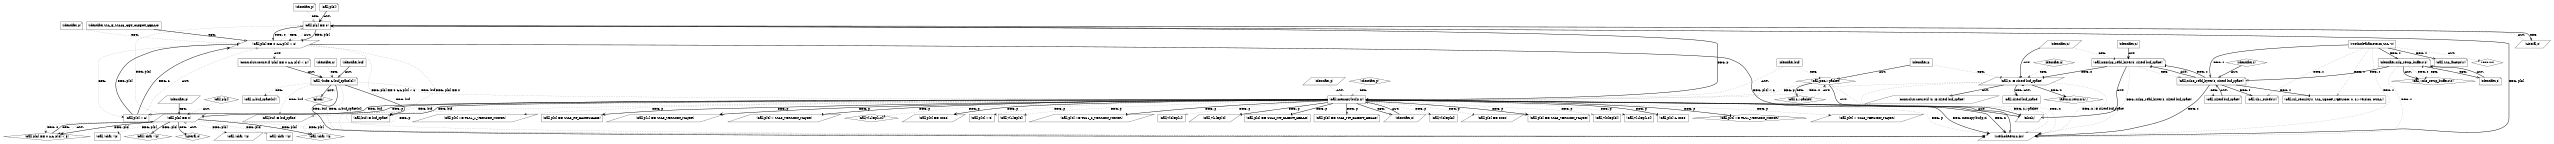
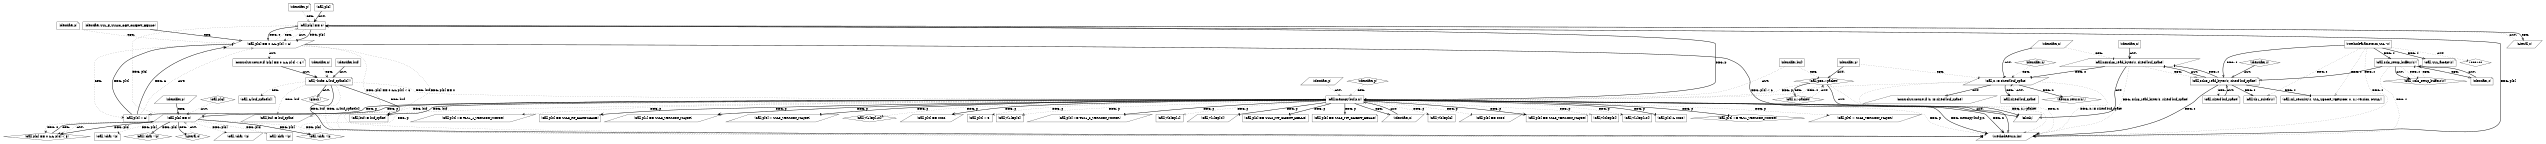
(2128, 63) -> (2130, 63)
(2404, 63) -> (2396, 63)
(375, 109) -> (371, 109)
